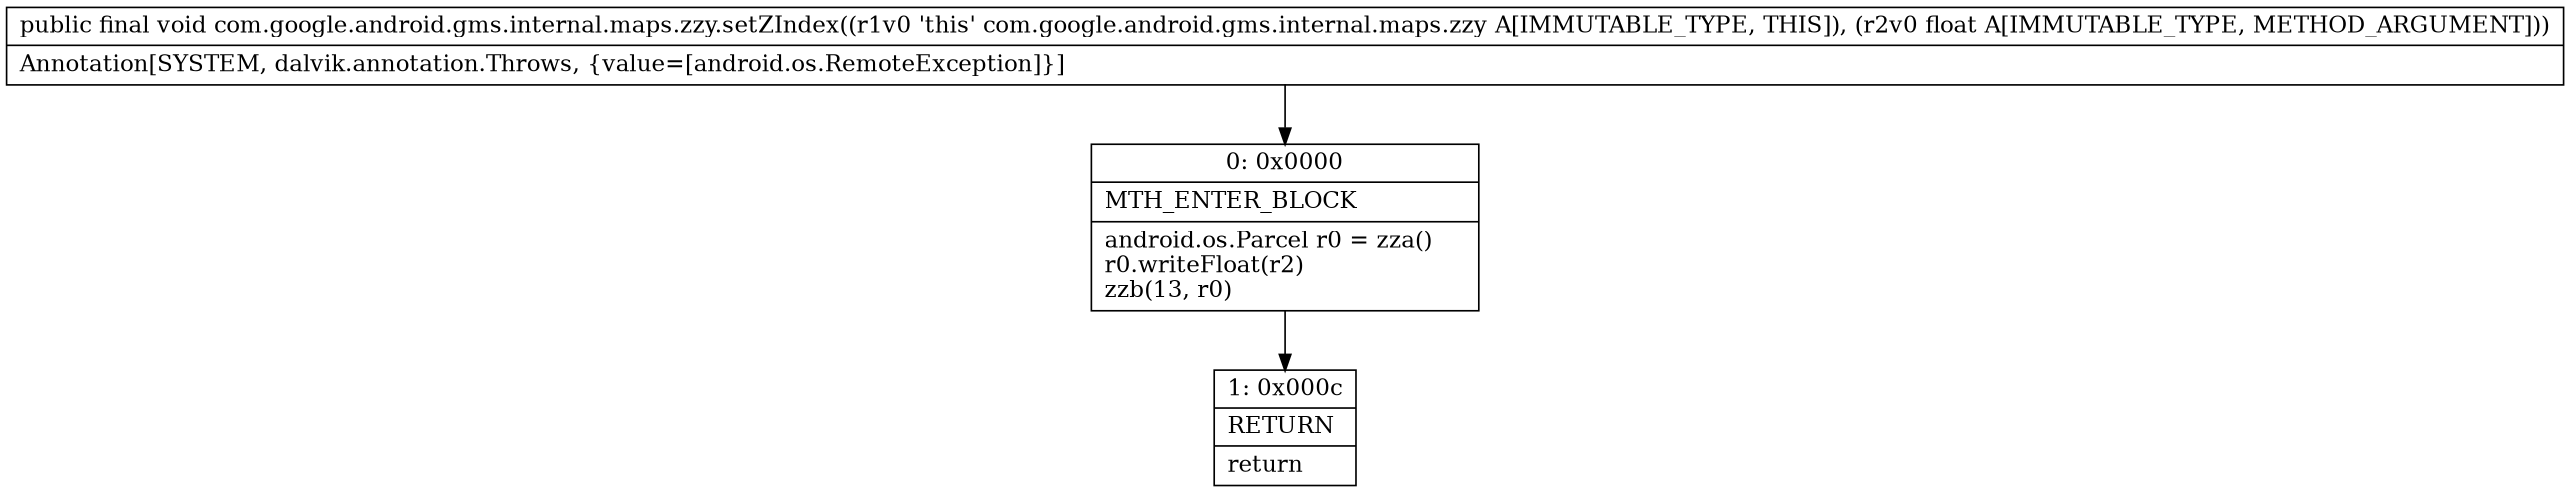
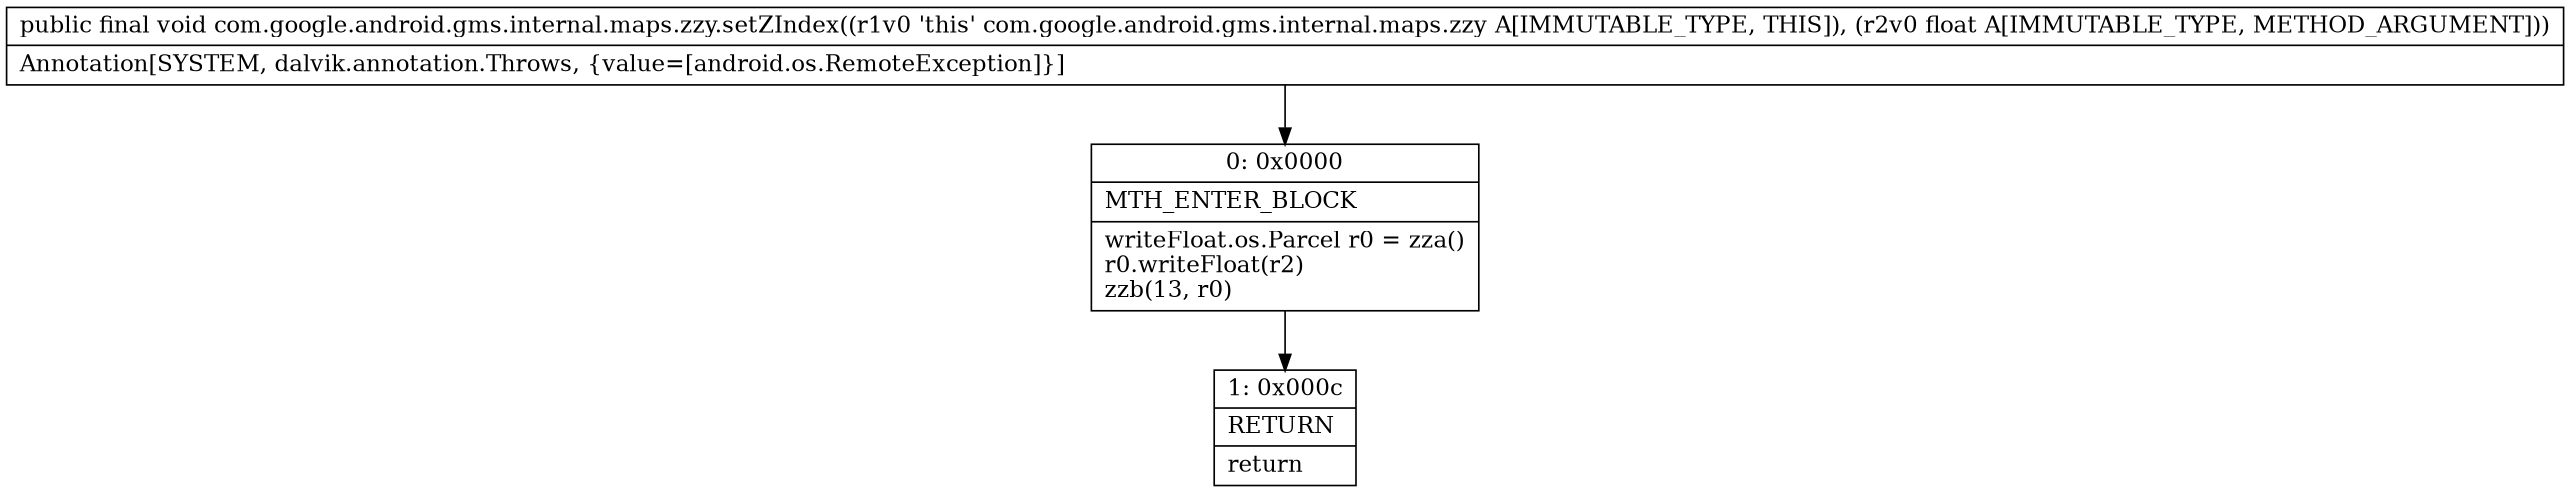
(1269, 241) -> (1285, 241)
